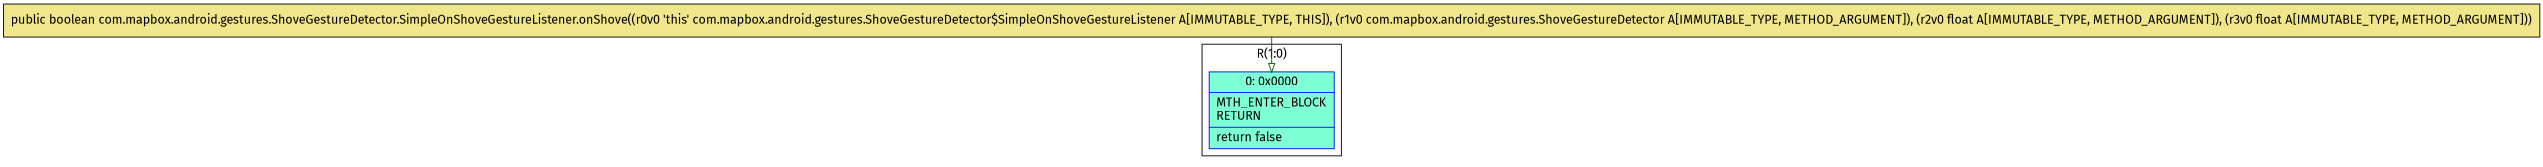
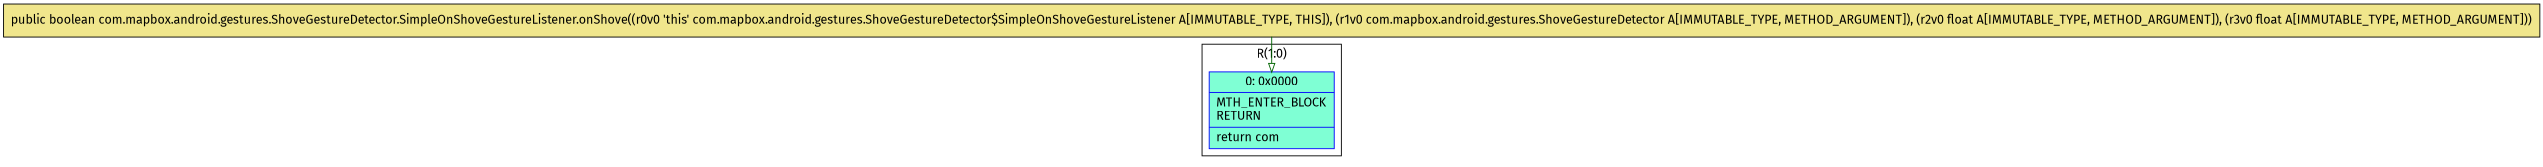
(1249, 138) -> (1248, 138)
